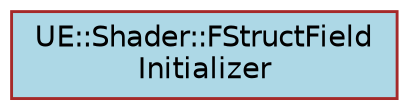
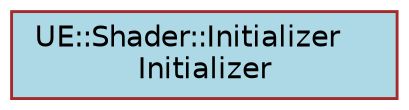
(204, 55) -> (204, 55)
